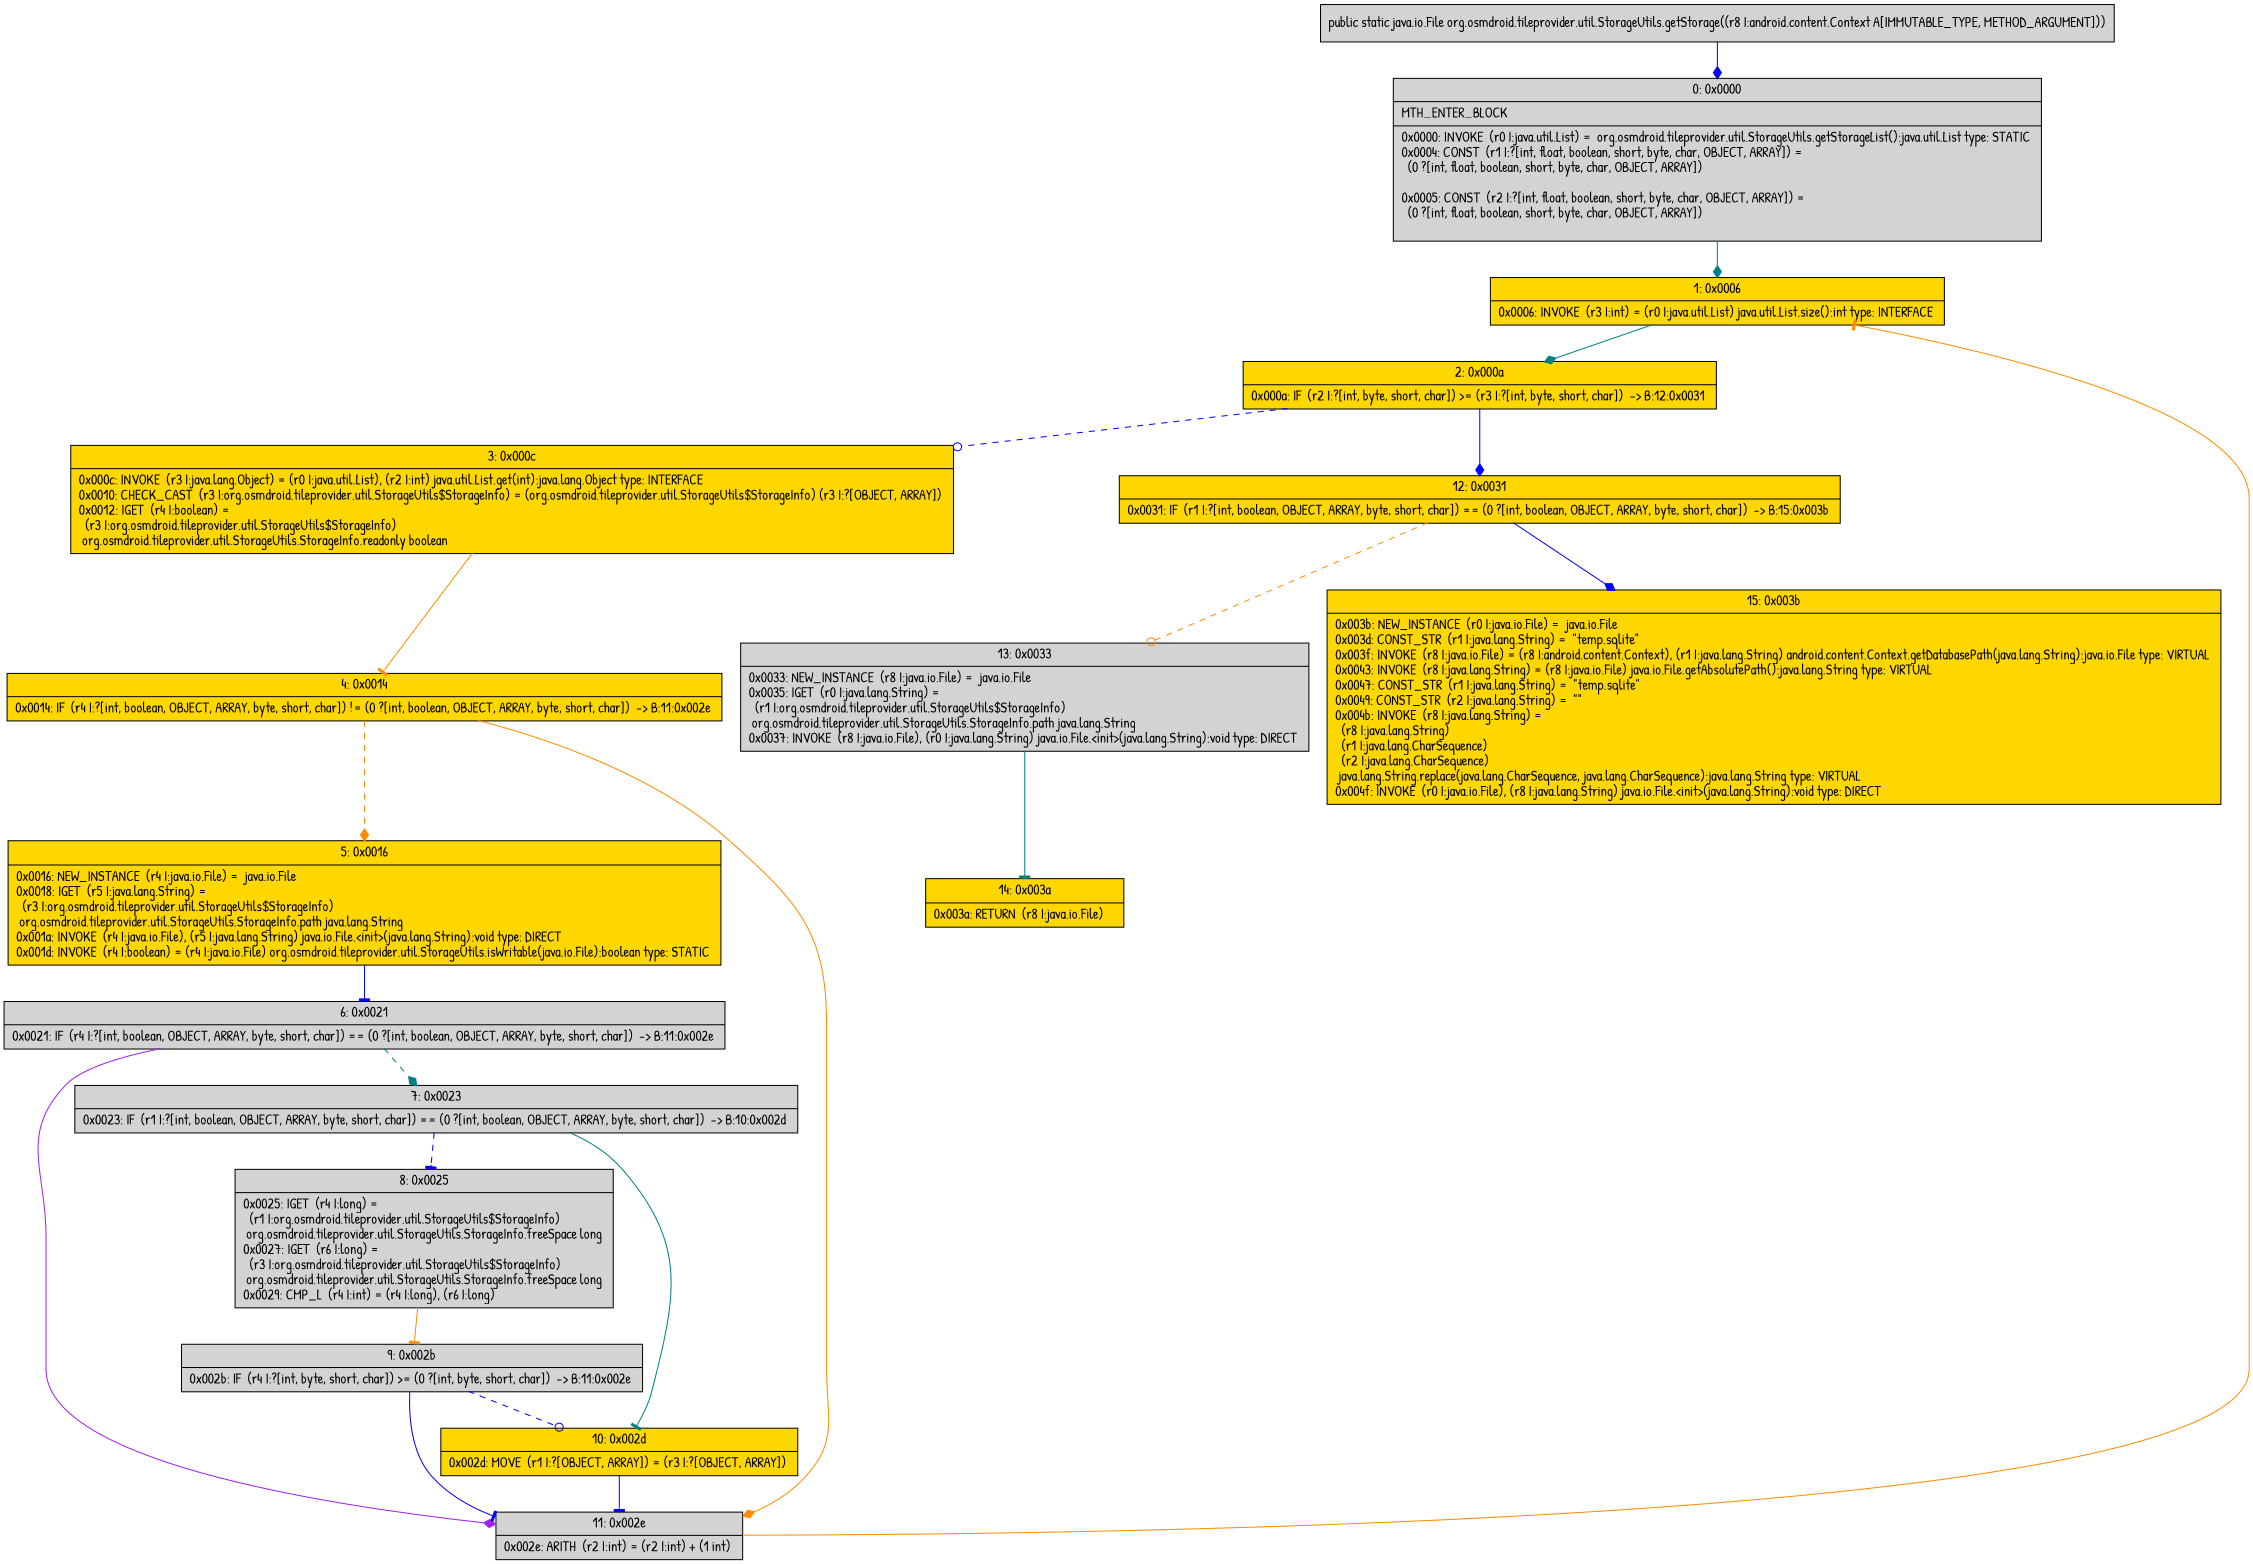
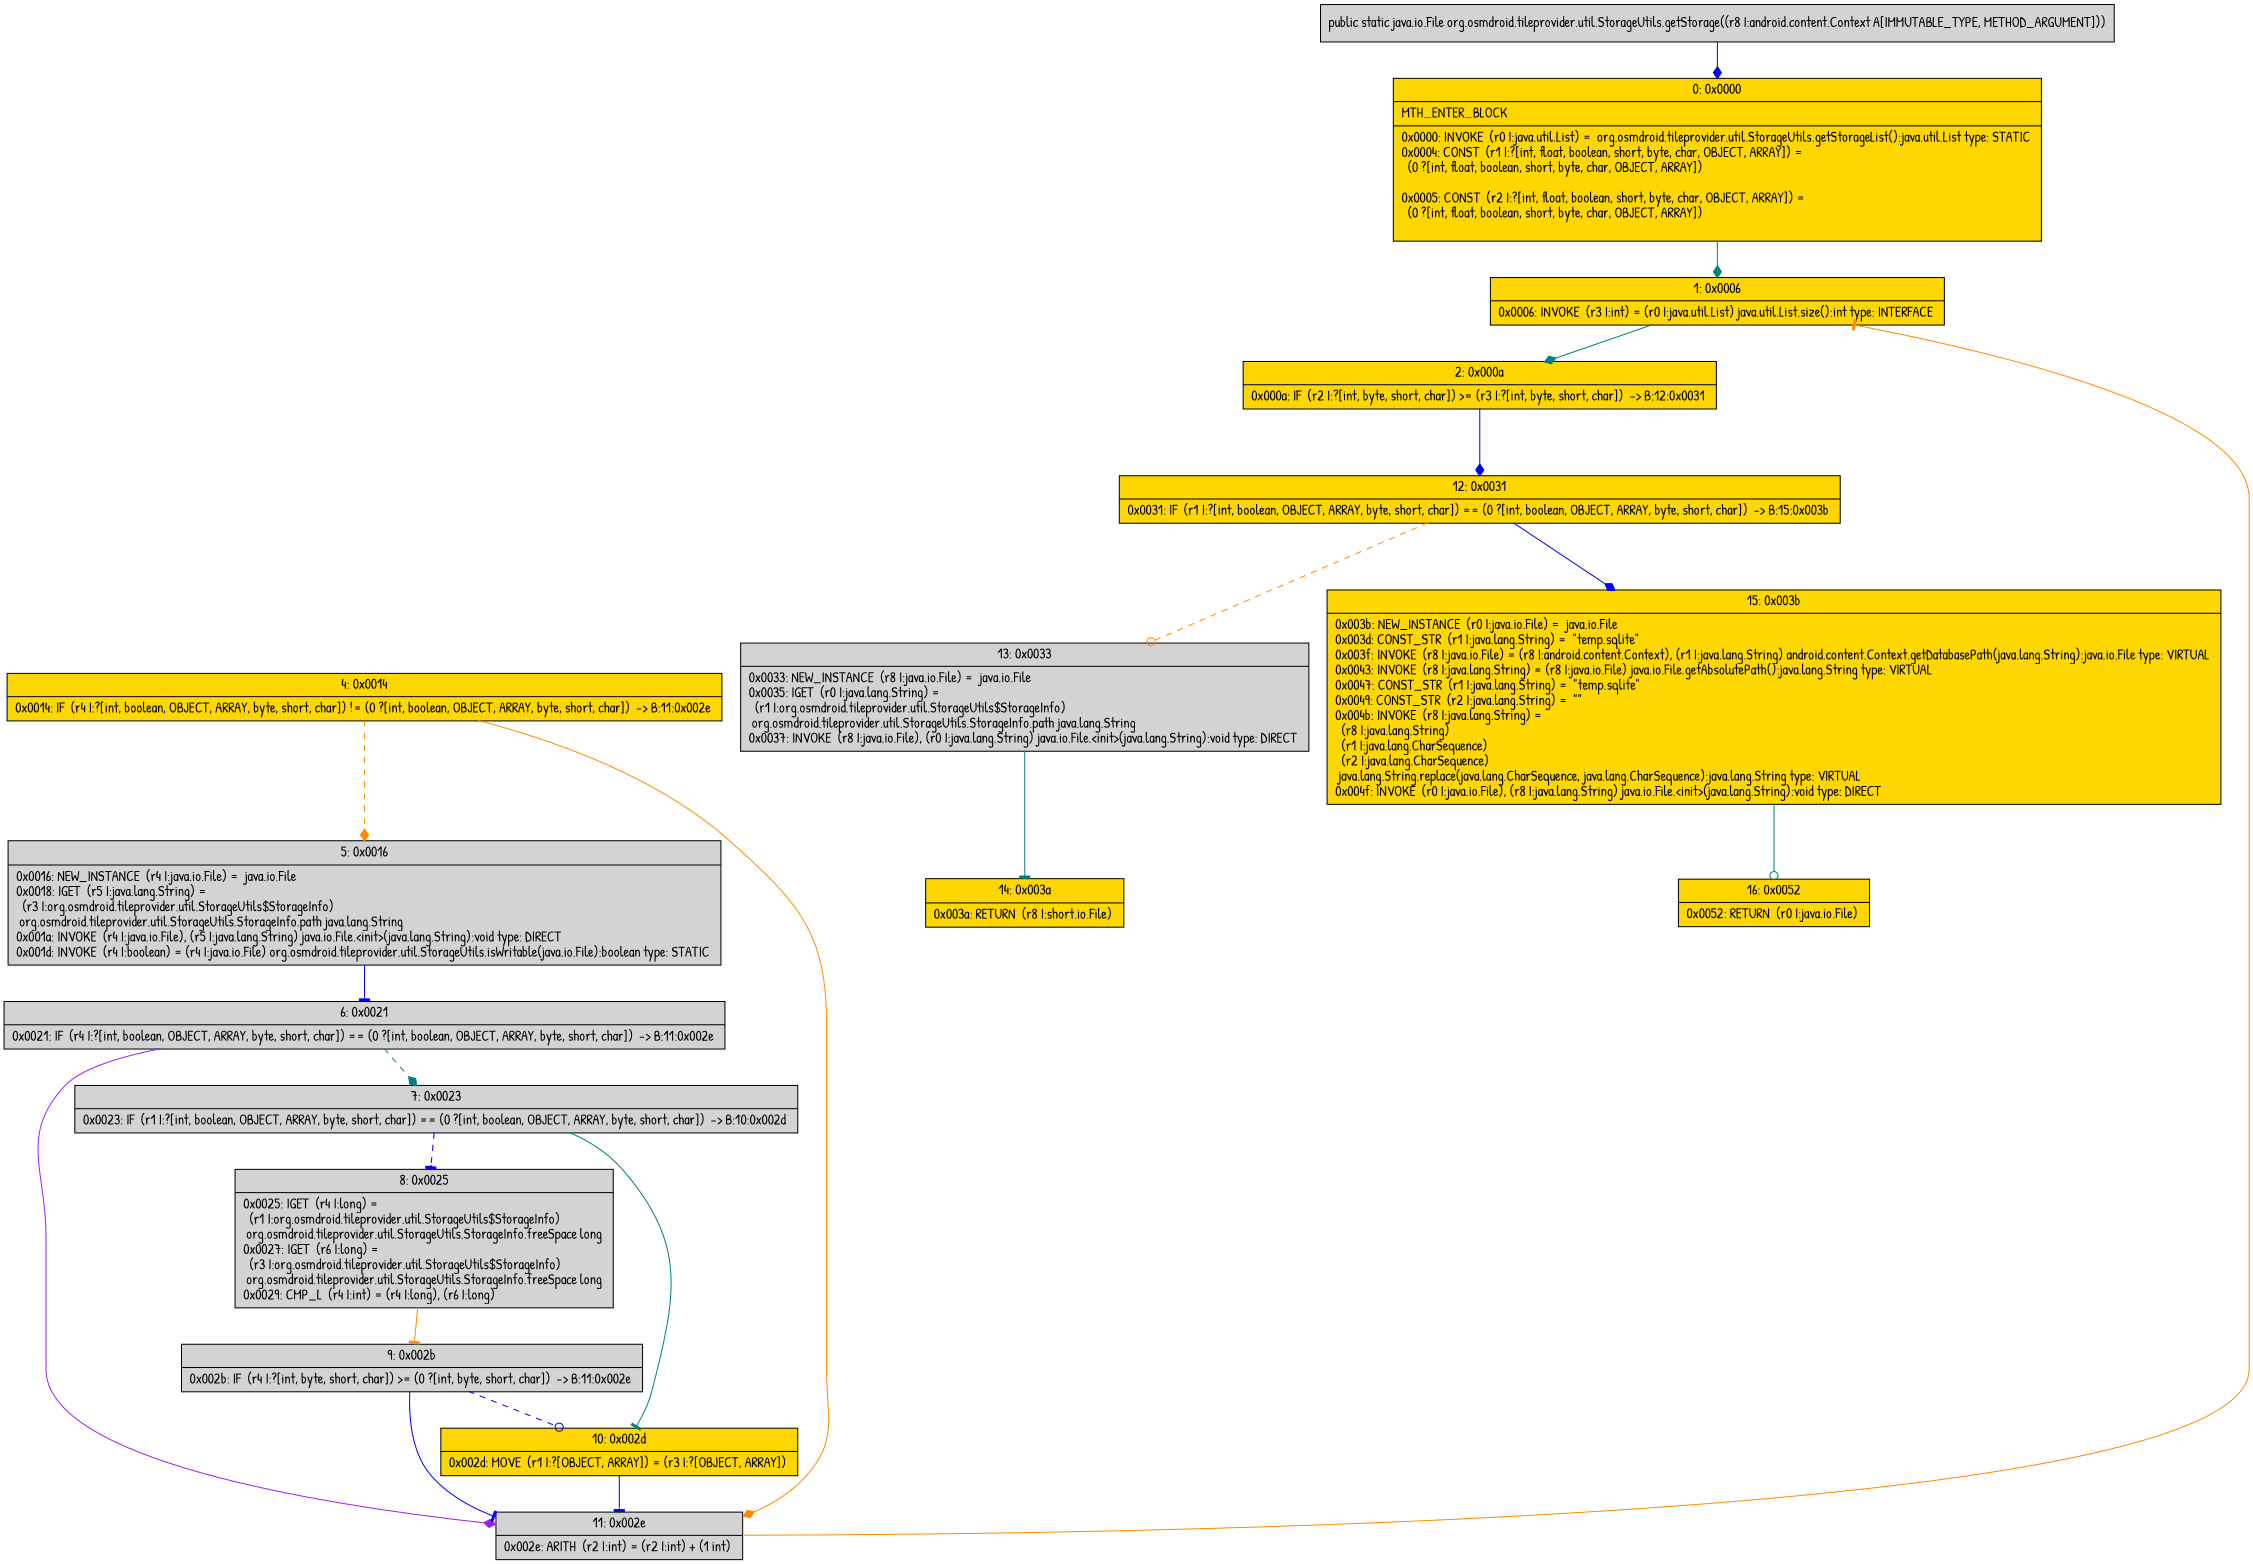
(1717, 160) -> (1717, 160)
(512, 499) -> none
(365, 903) -> (365, 903)
none -> (1774, 903)
(1021, 915) -> (1025, 915)
